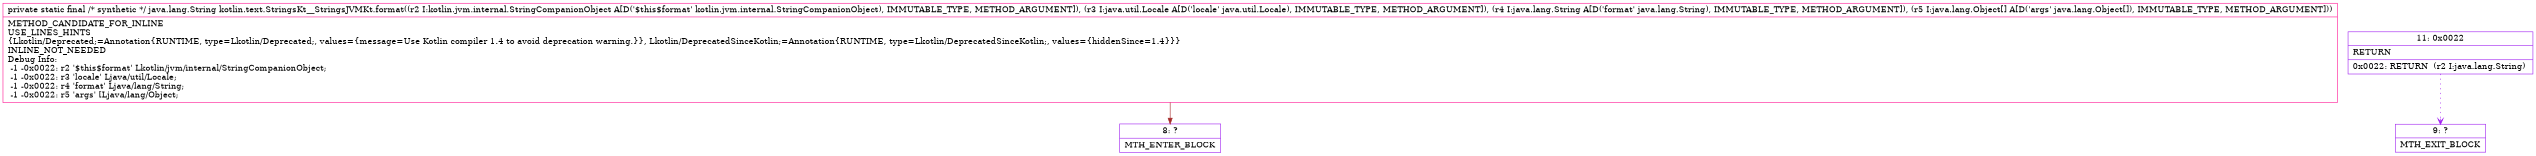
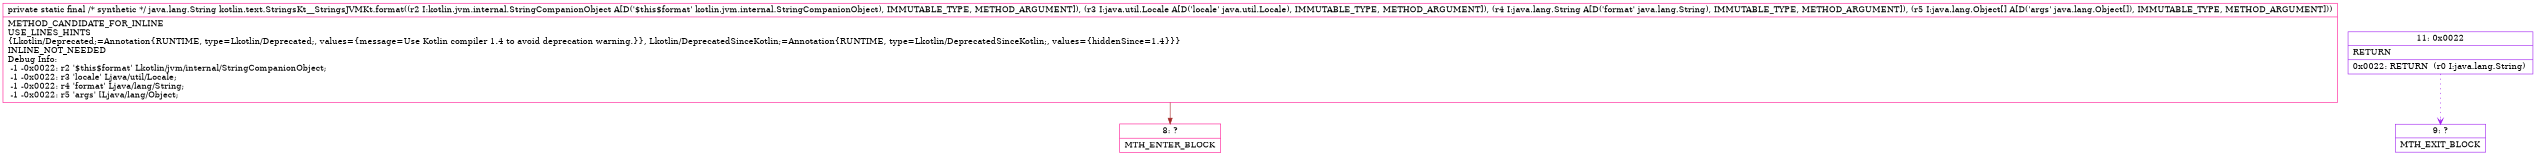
(2440, 67) -> (2440, 67)
(1170, 138) -> (1170, 138)
